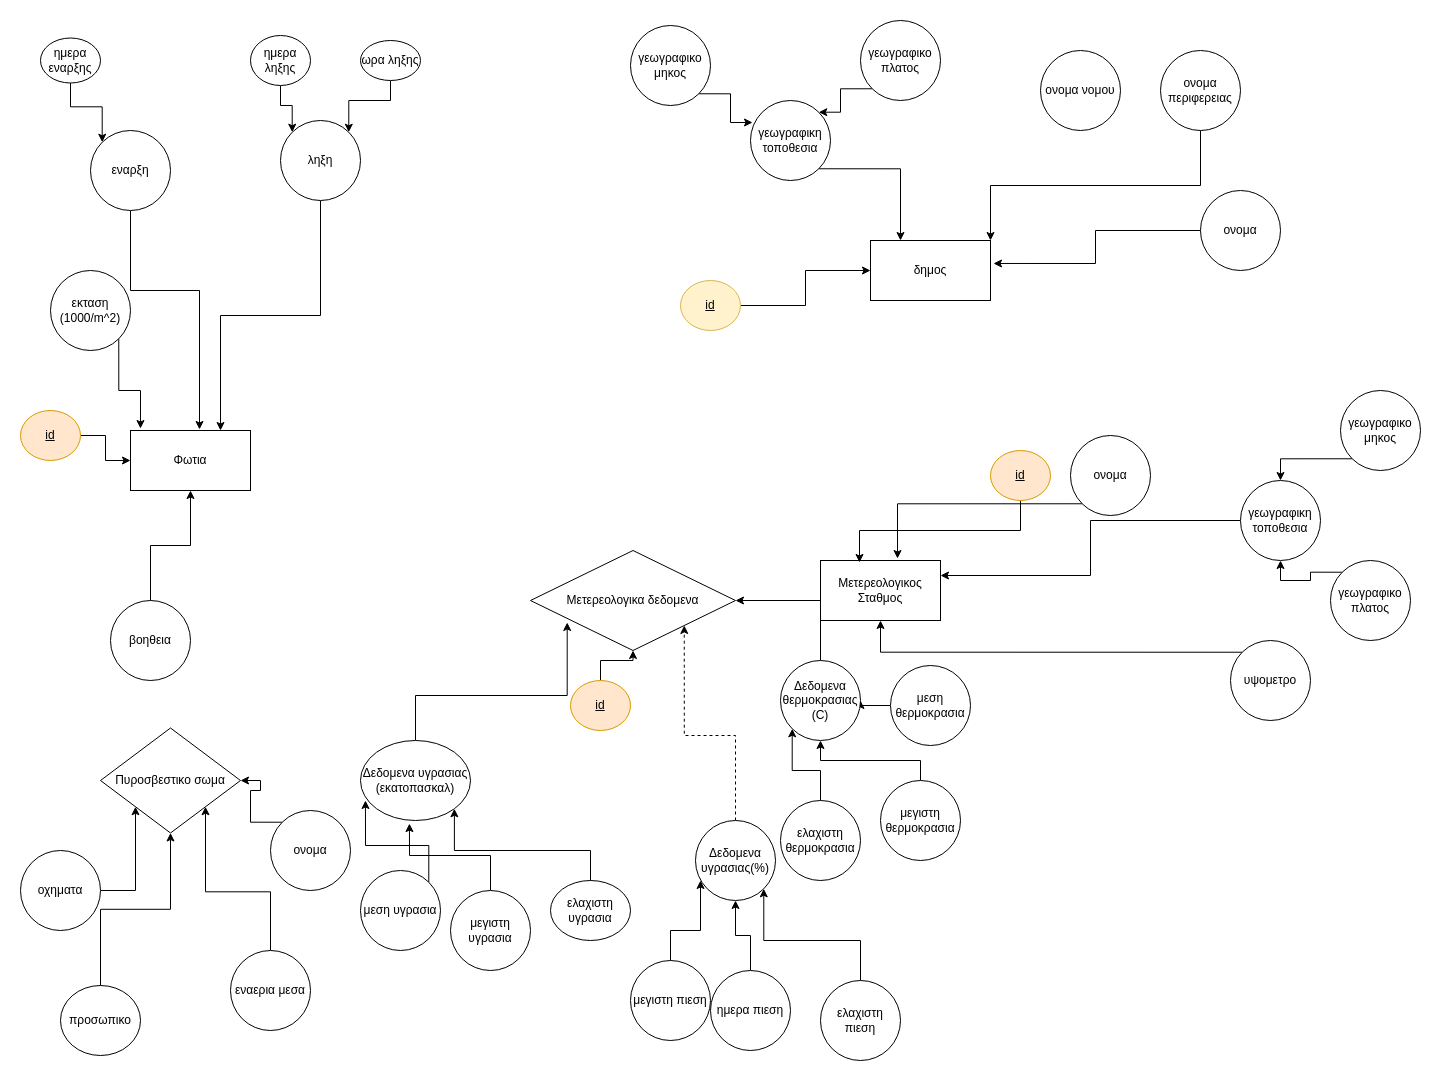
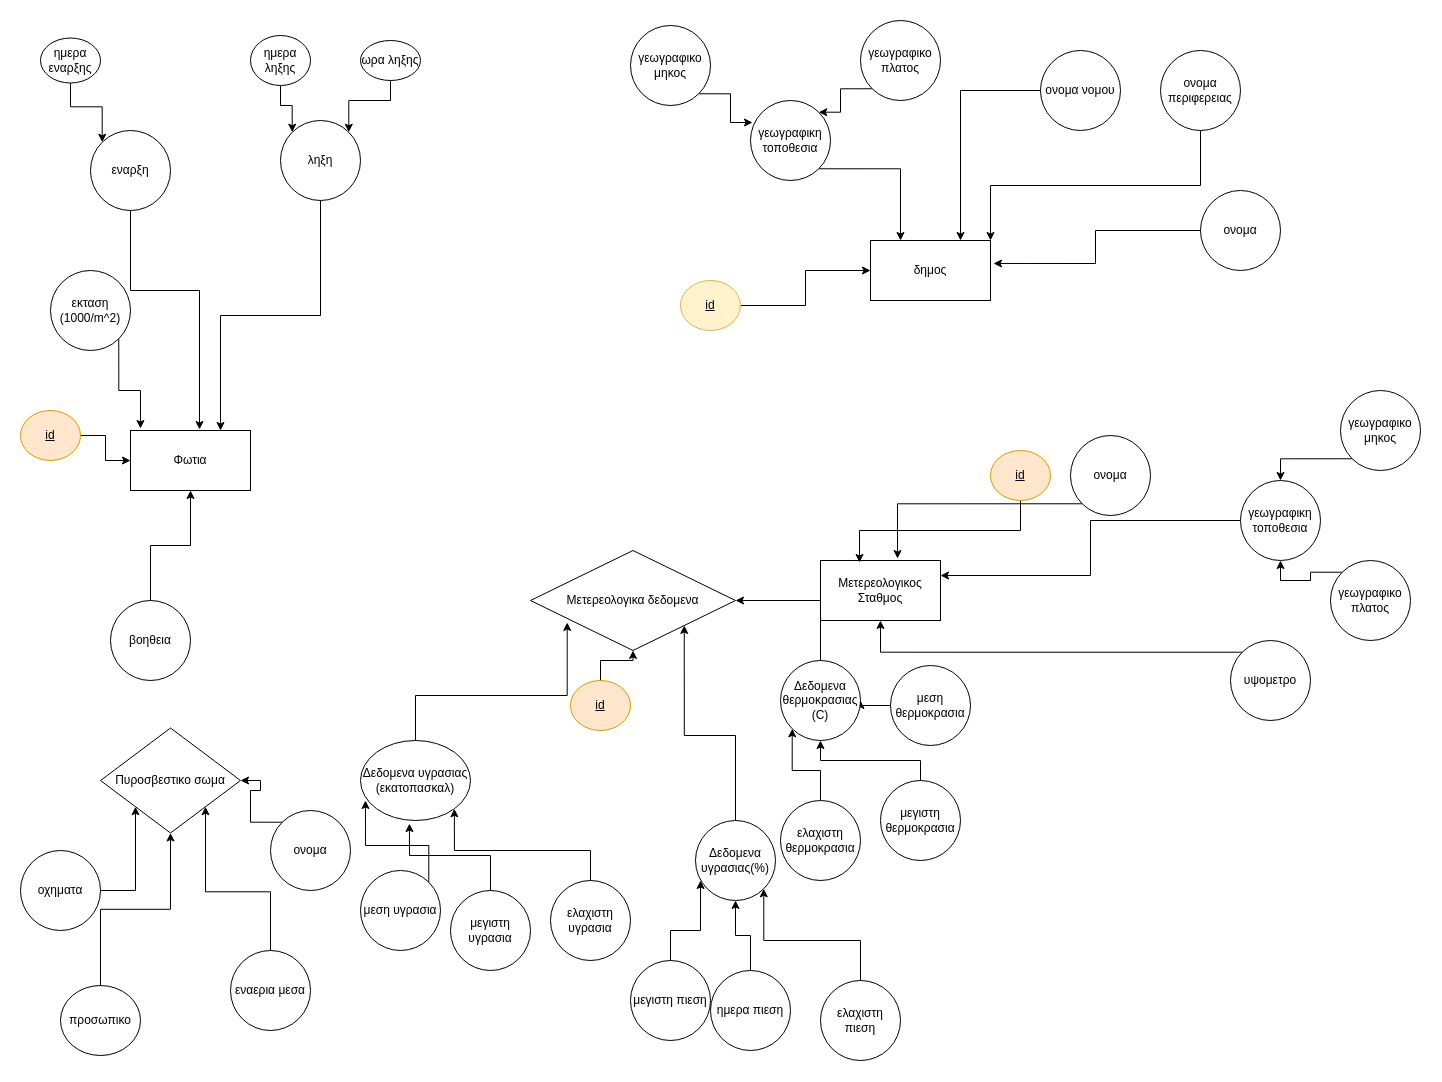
none -> (961, 122)
(700, 736) -> (700, 736)
(591, 911) -> (591, 921)
